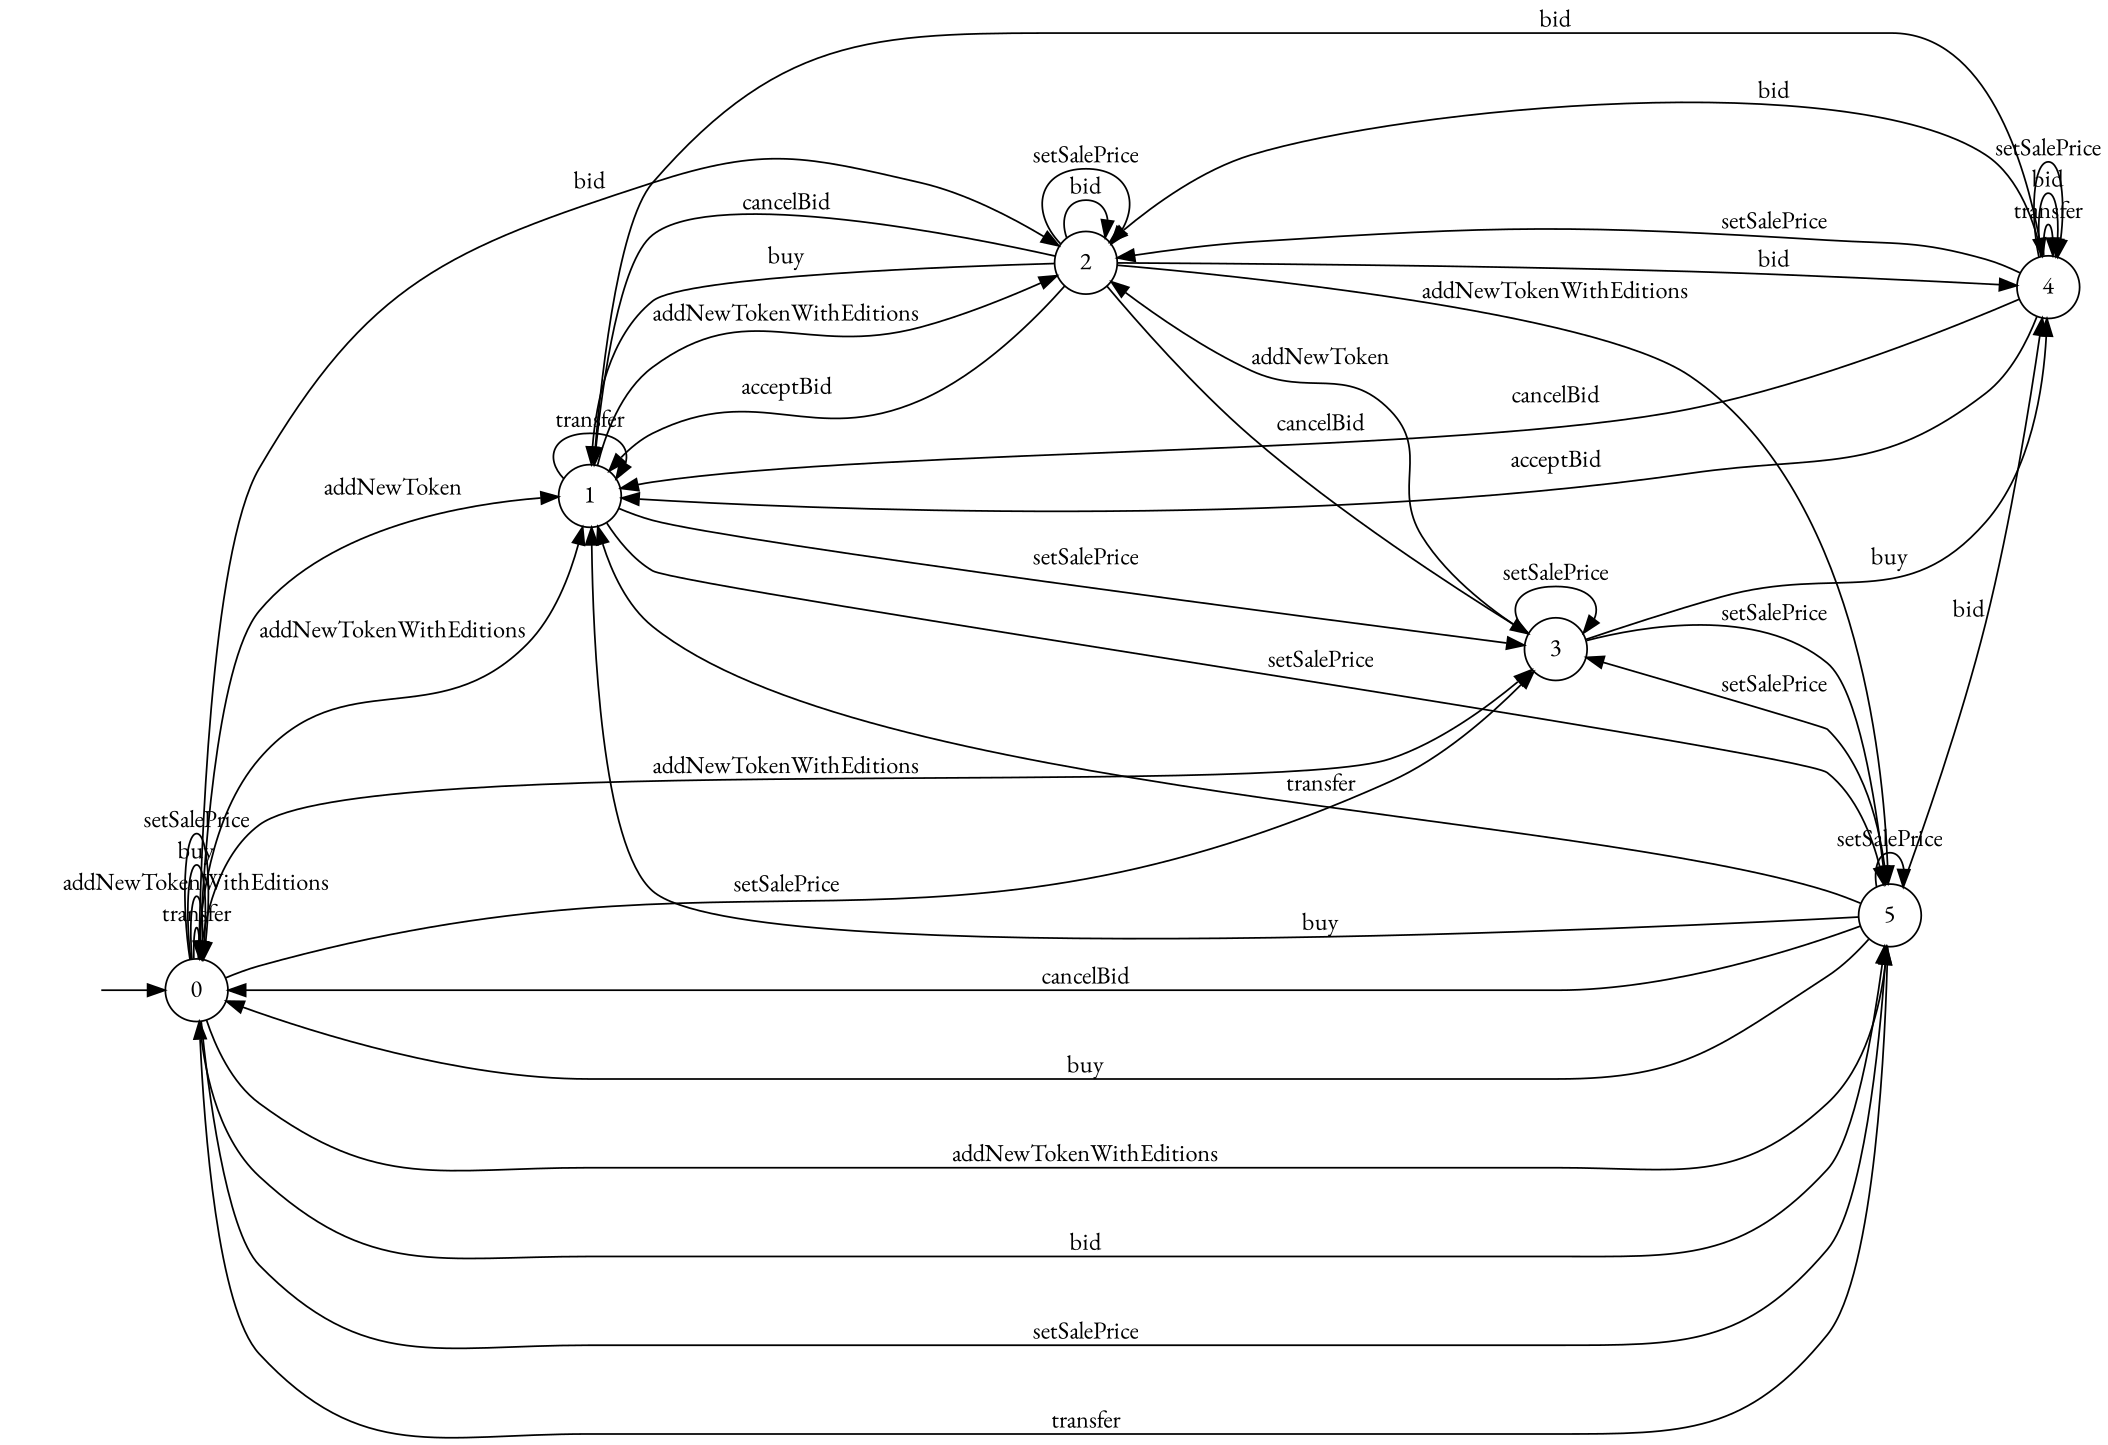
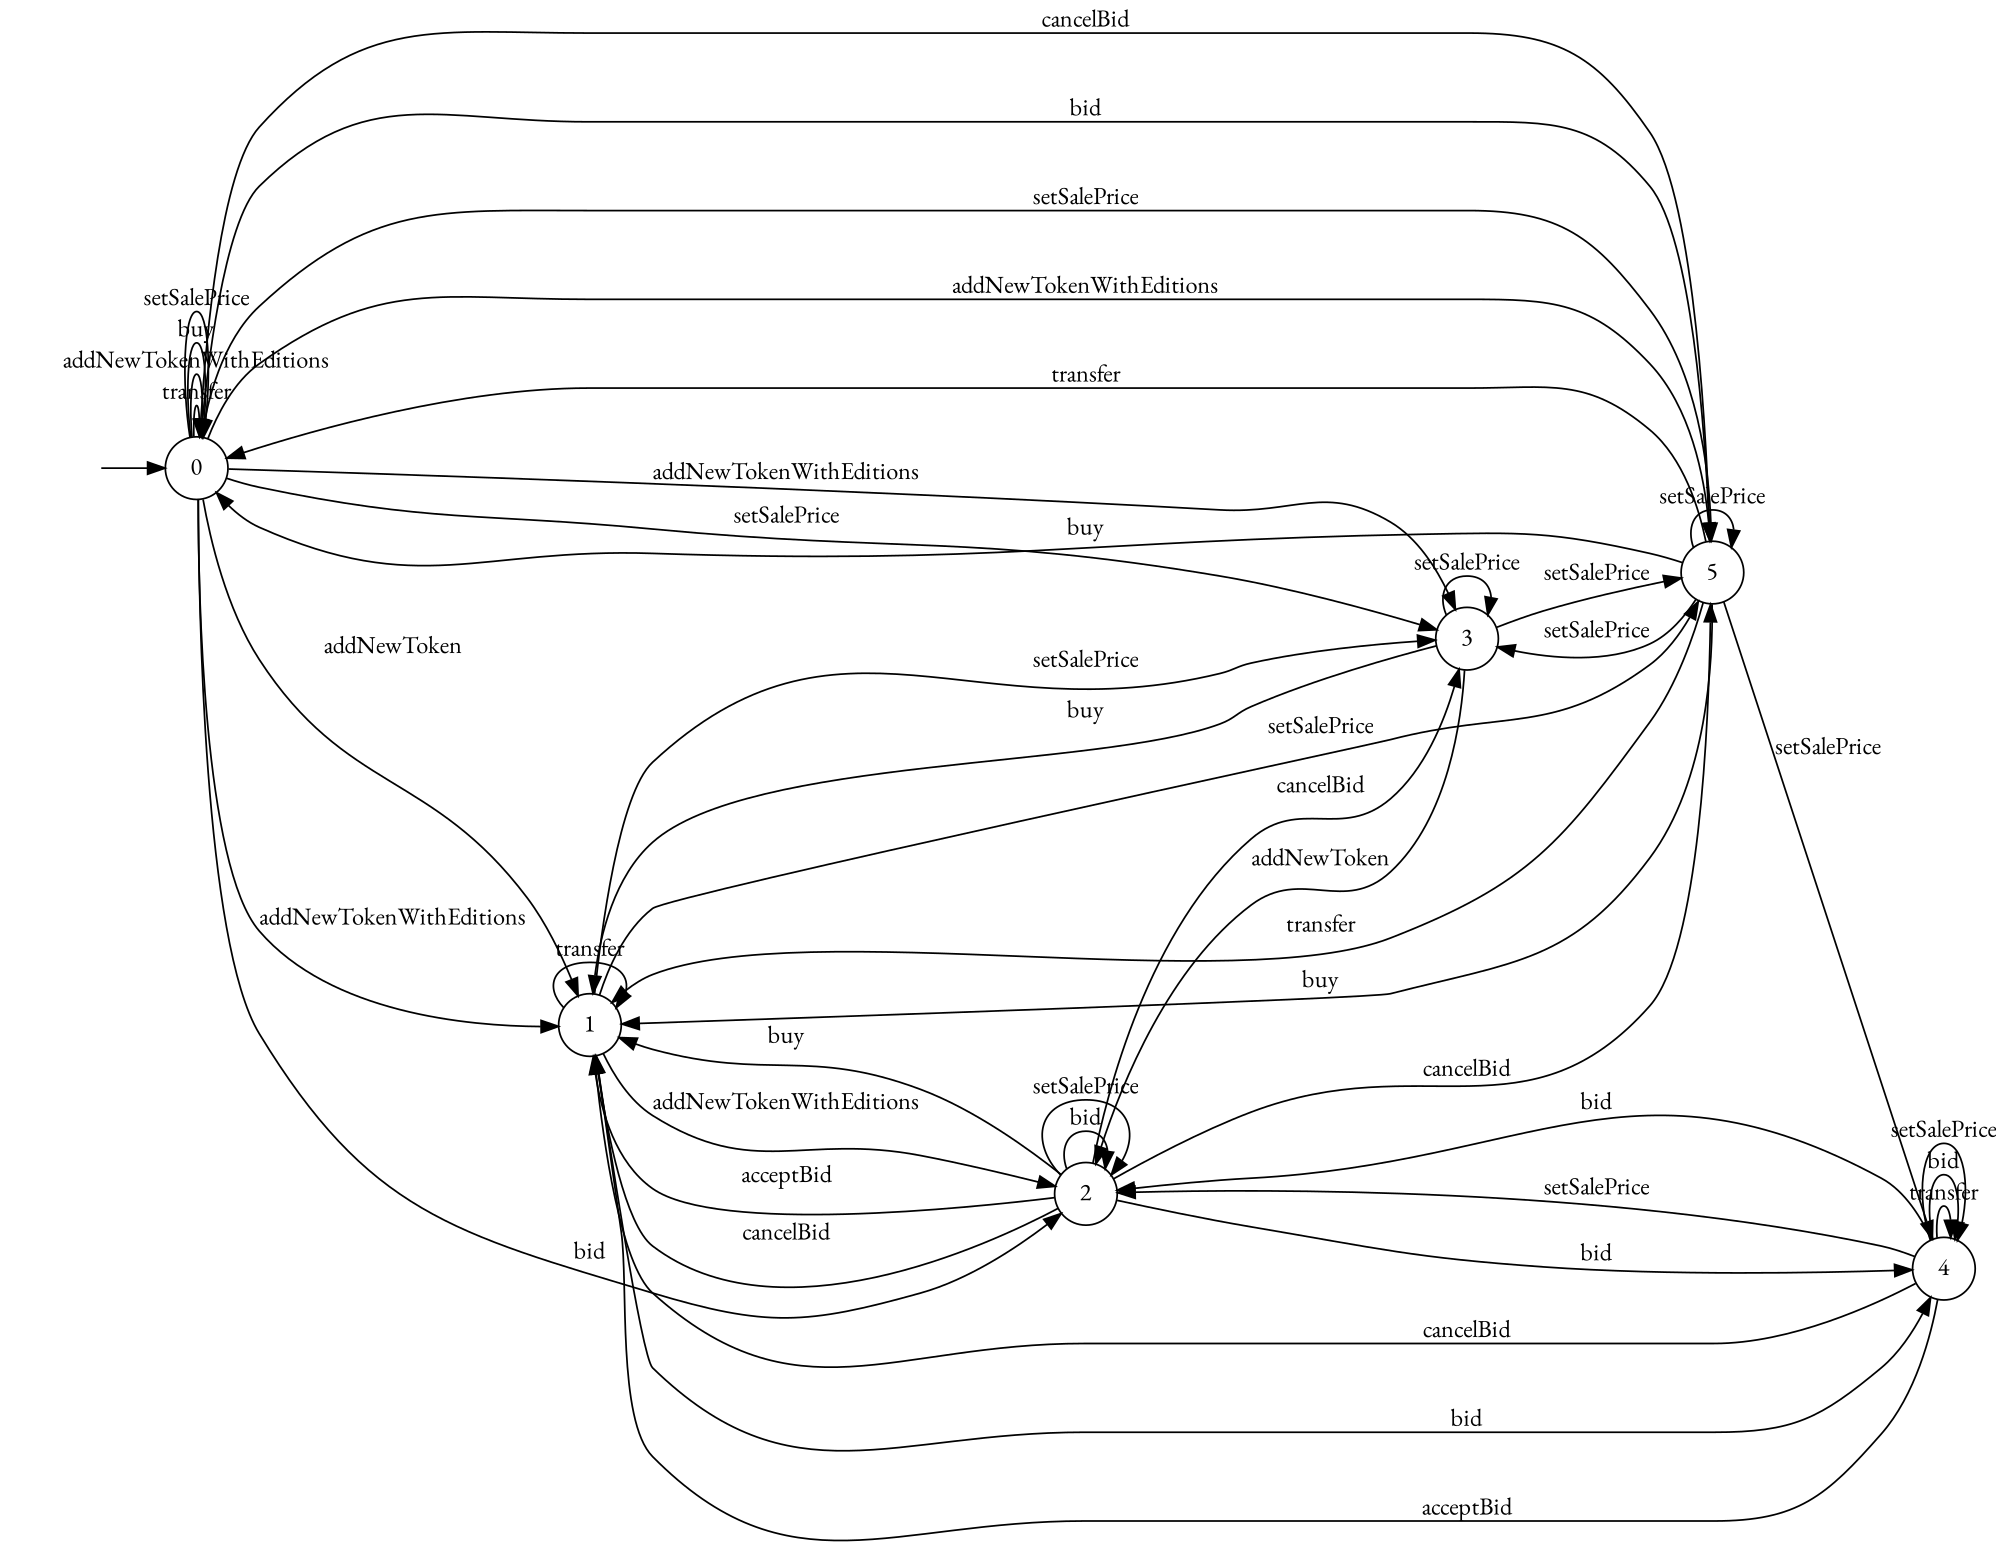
(1556, 291) -> (1467, 1069)
(1890, 578) -> (973, 763)
(1969, 610) -> (1828, 747)
